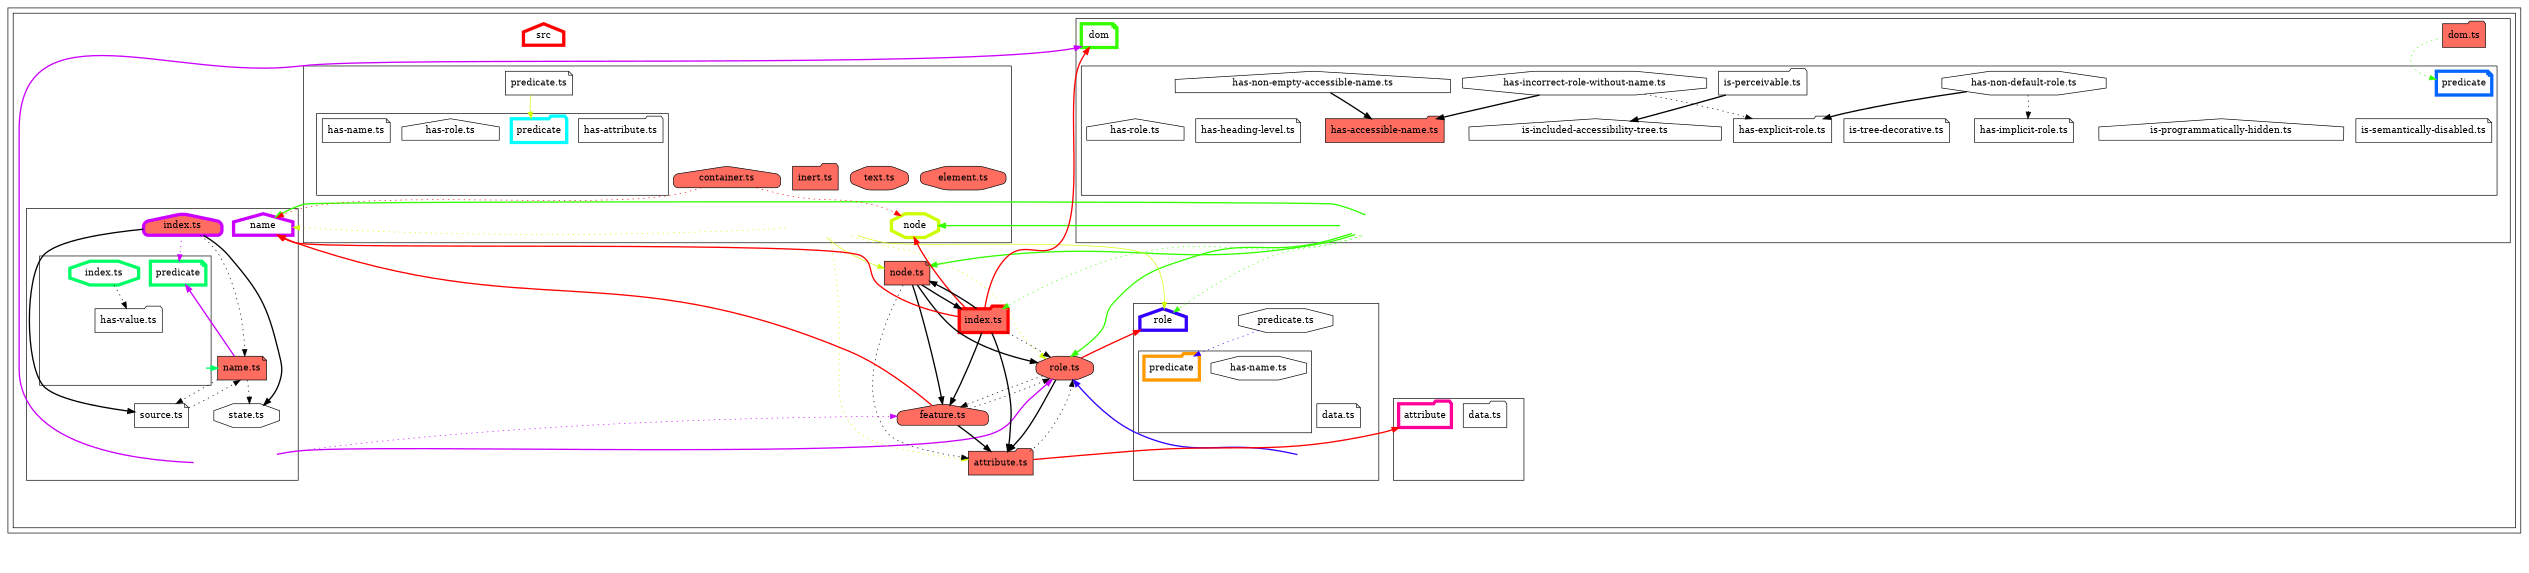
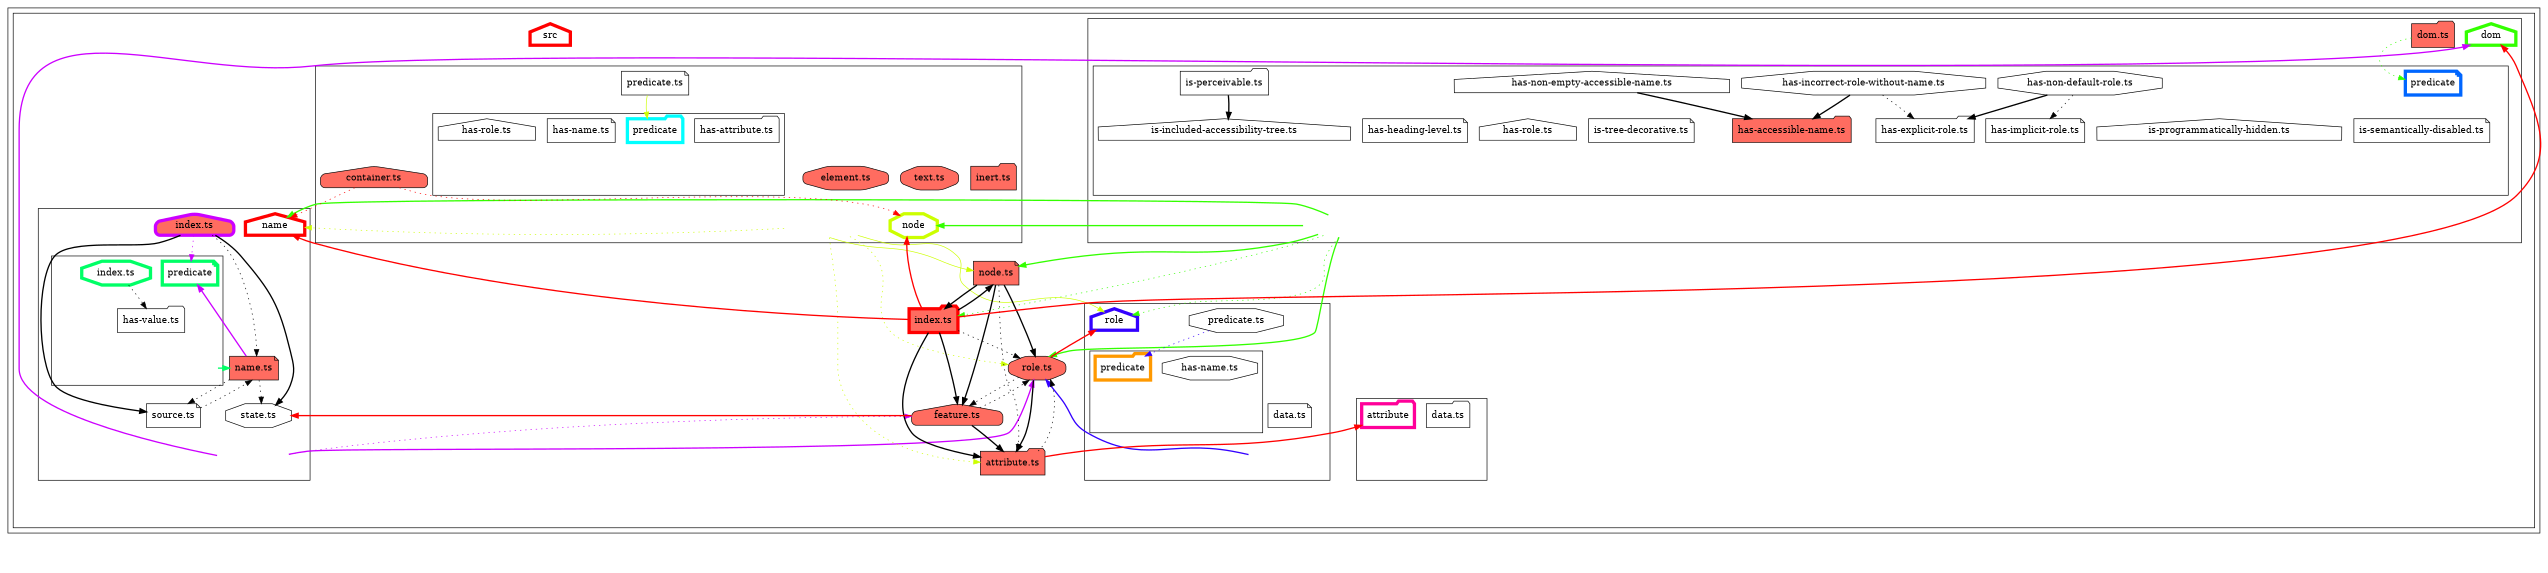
(1099, 36) -> (2491, 36)
(263, 226) -> (275, 226)
(617, 295) -> (605, 416)
